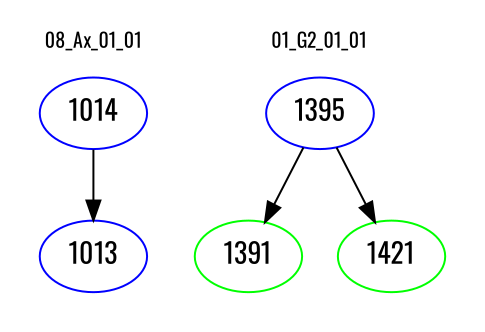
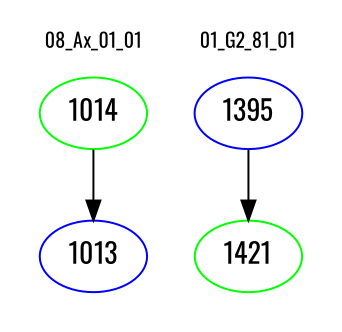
(320, 43) -> (248, 43)
(93, 113) -> (93, 113)
(248, 256) -> none
